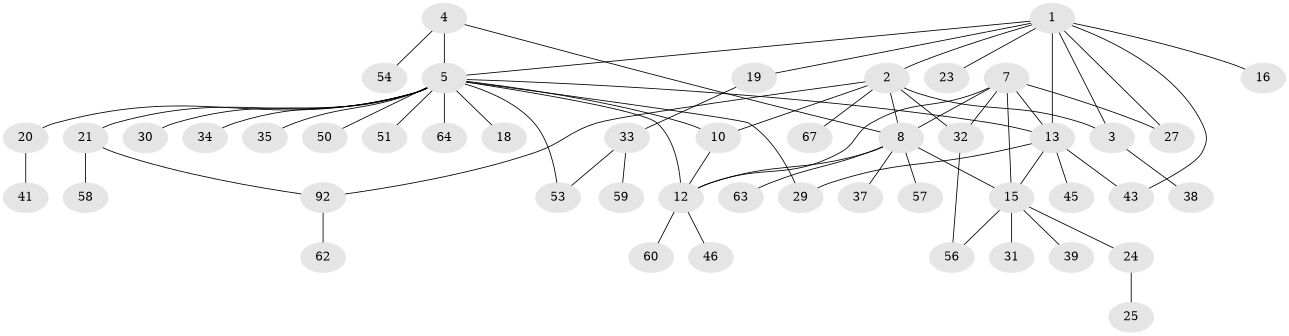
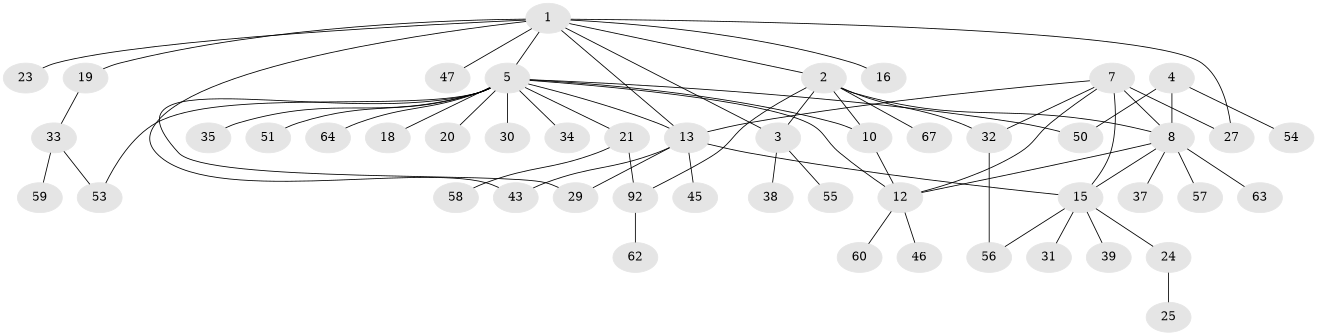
(444, 48) -> (1126, 108)
none -> (448, 78)
(26, 198) -> none
none -> (831, 198)
